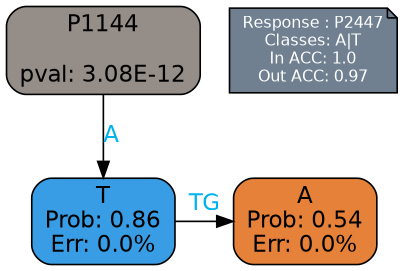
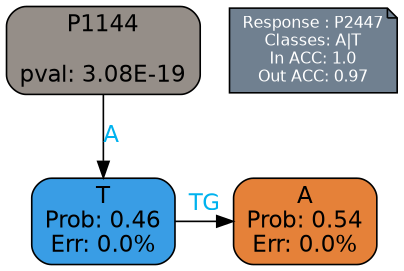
(103, 50) -> (103, 50)
(103, 221) -> (103, 221)
